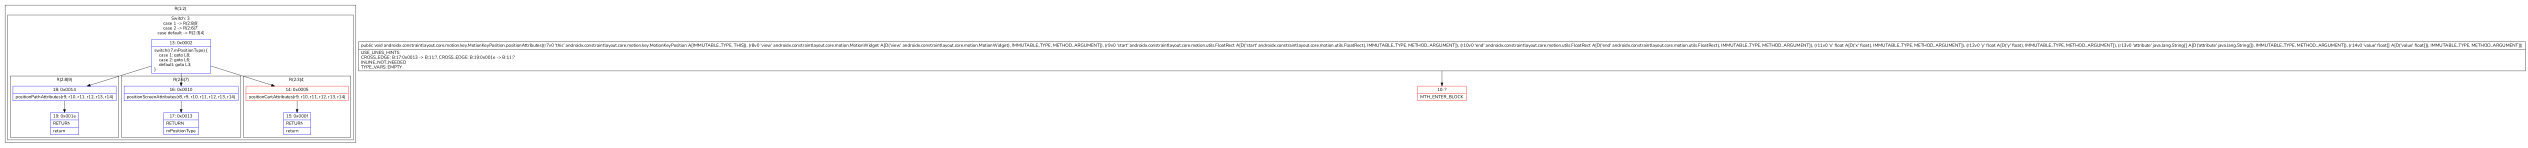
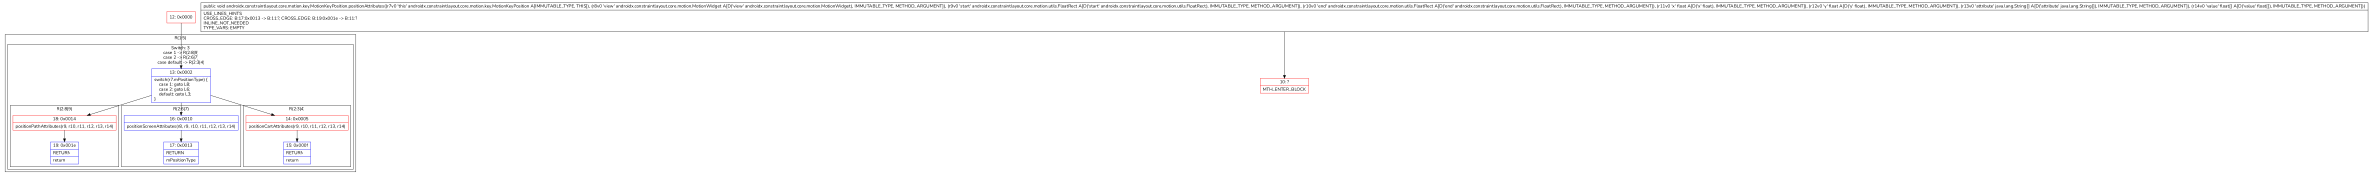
(180, 9) -> (180, 38)
none -> (181, 17)
(65, 93) -> (65, 123)
